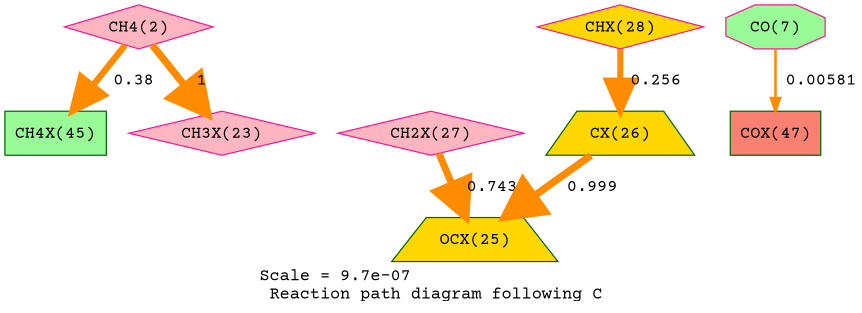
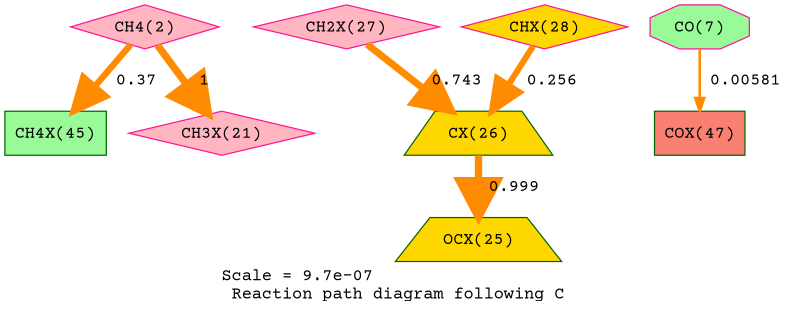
(129, 80) -> (131, 80)
(222, 133) -> (222, 133)
(445, 169) -> (395, 67)
